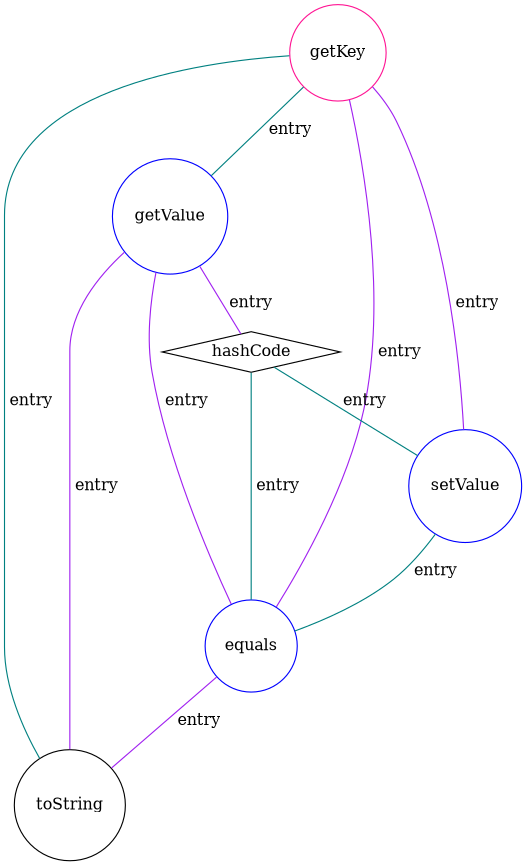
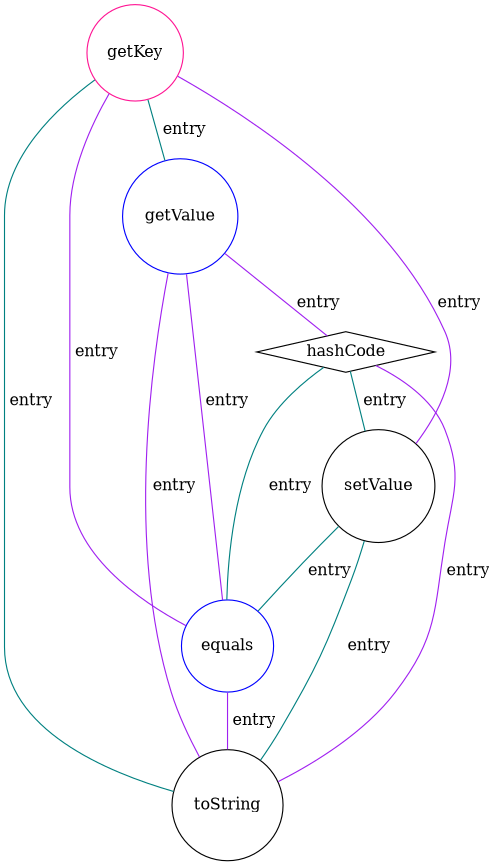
(465, 486) -> (378, 486)
none -> (438, 591)
none -> (321, 655)
